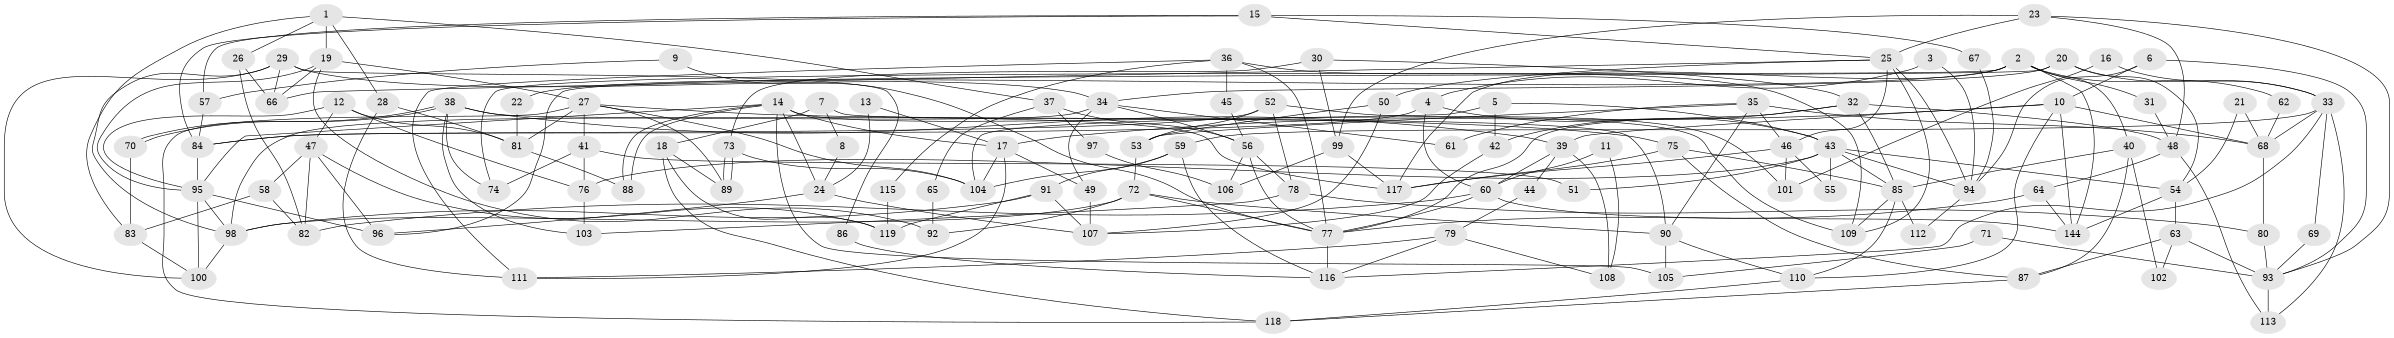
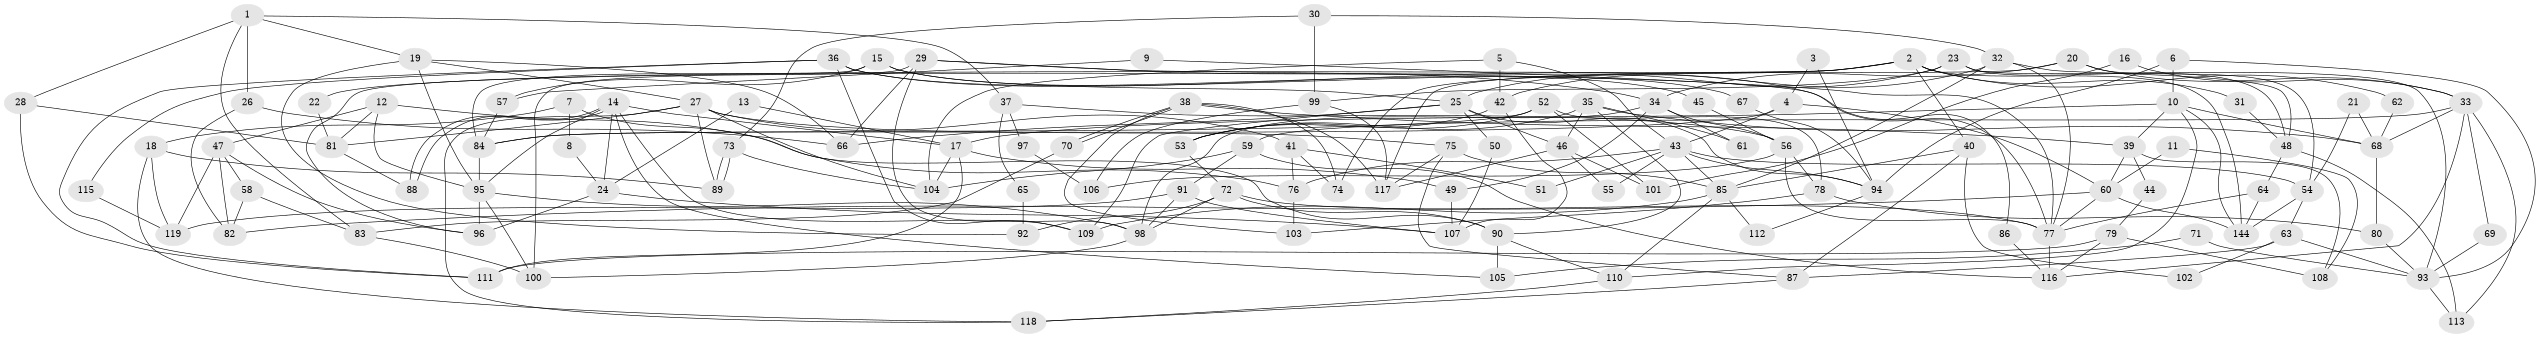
(1307, 113) -> (1341, 126)
